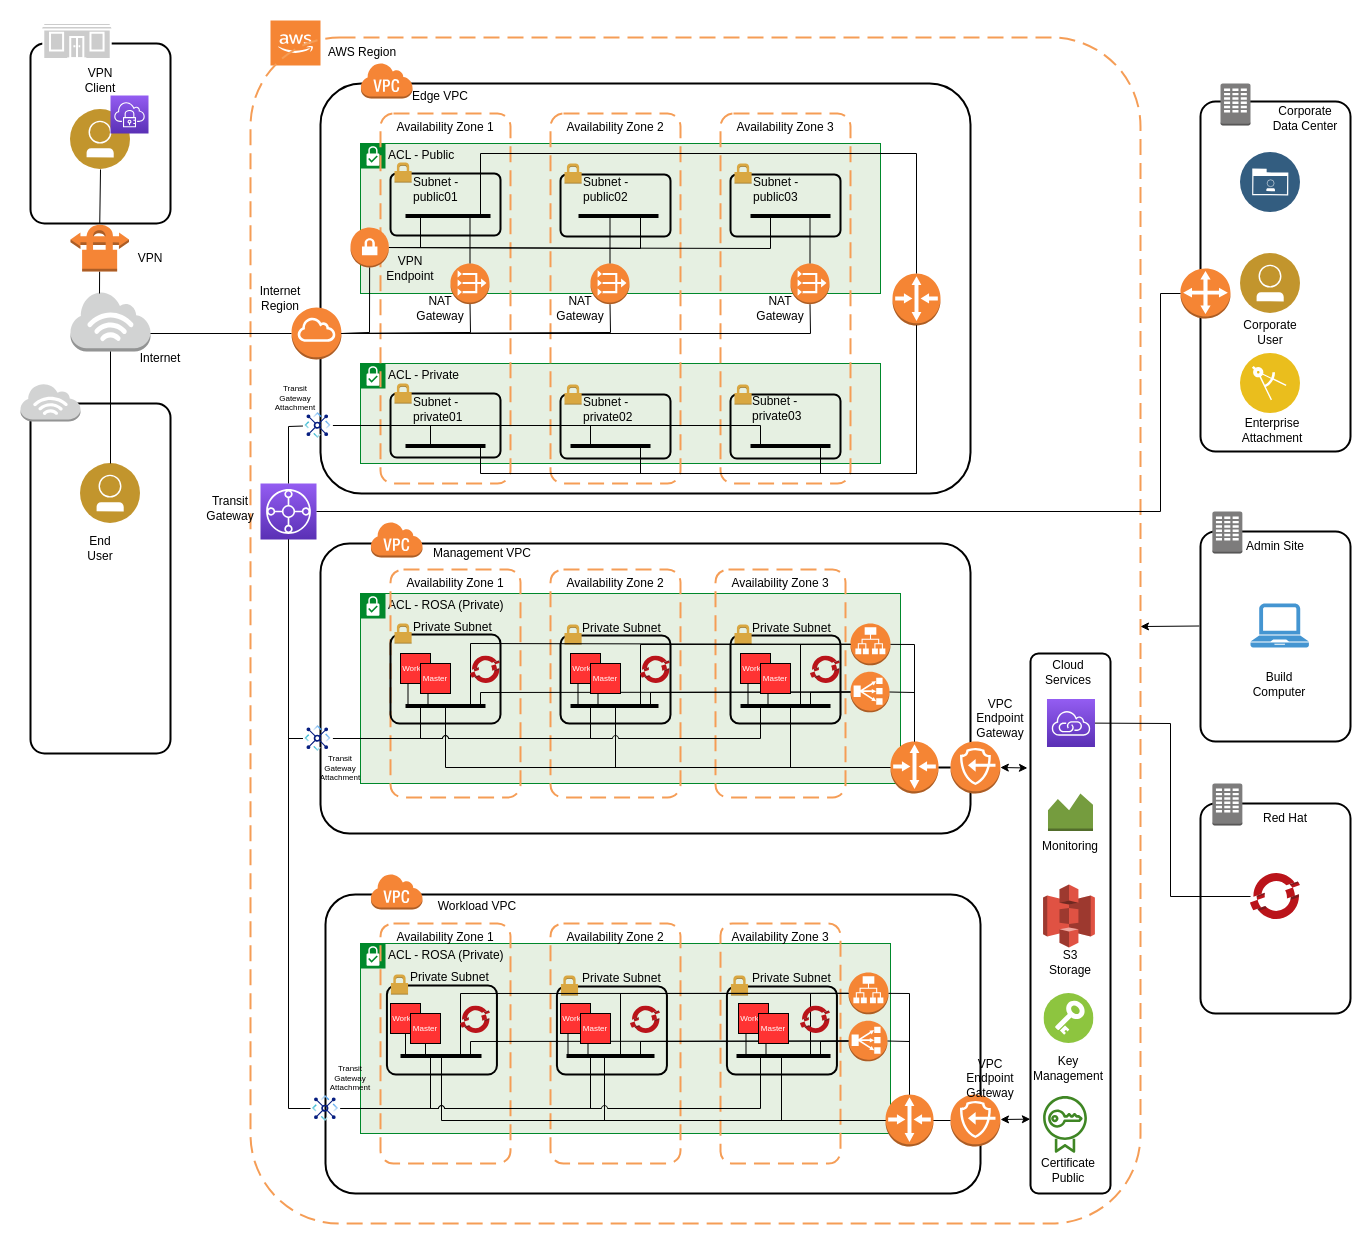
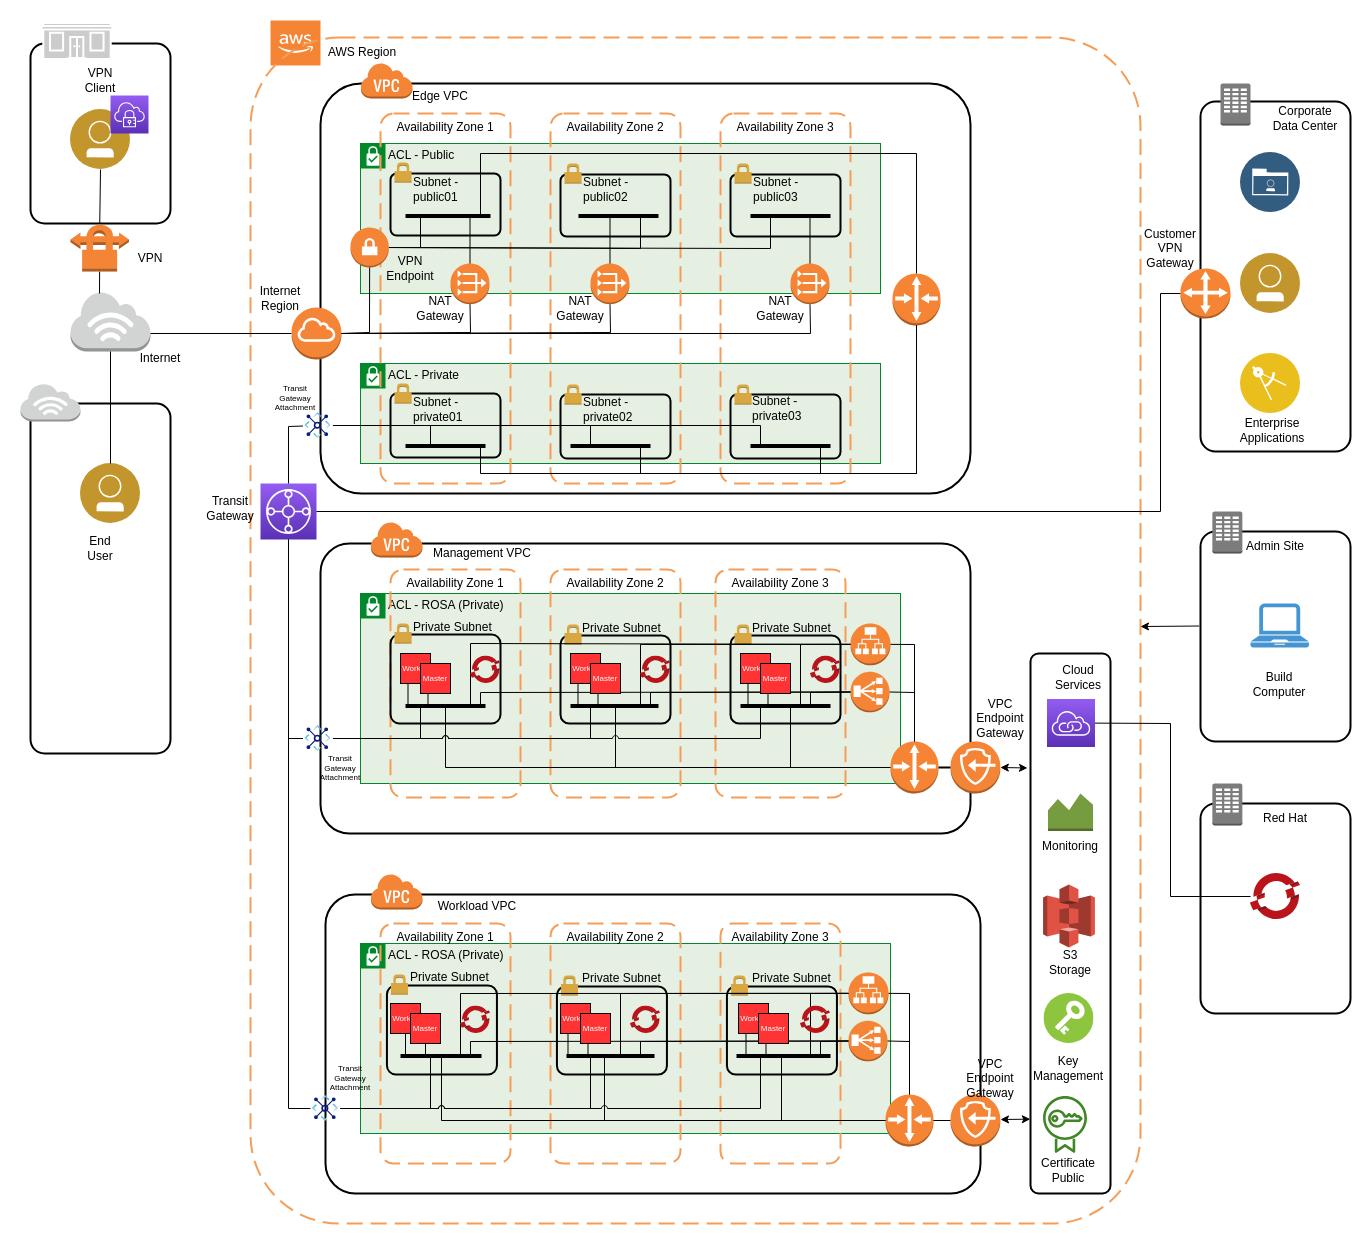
none -> (1171, 249)
(1271, 333) -> none
(1273, 431) -> (1273, 431)
(1068, 673) -> (1078, 678)
